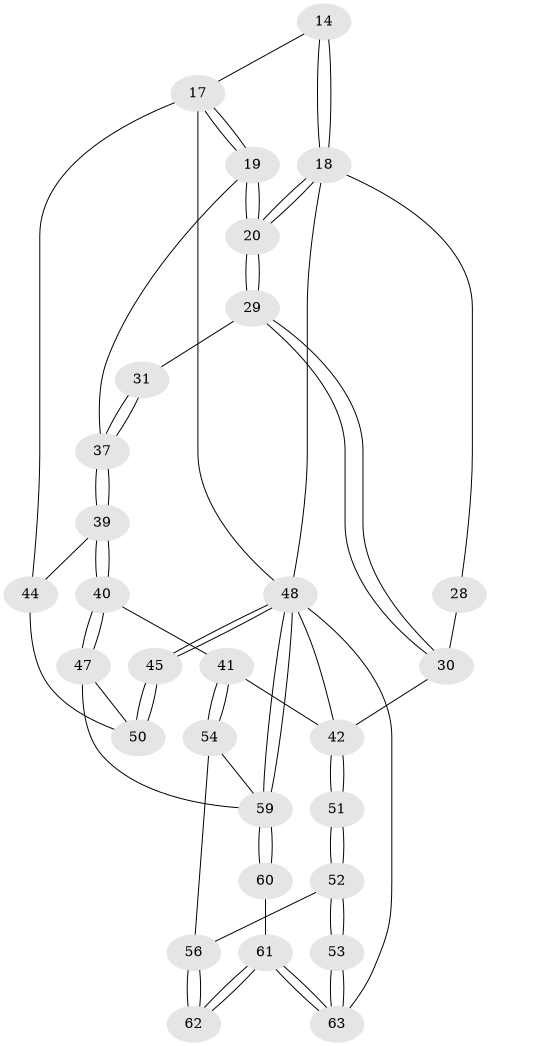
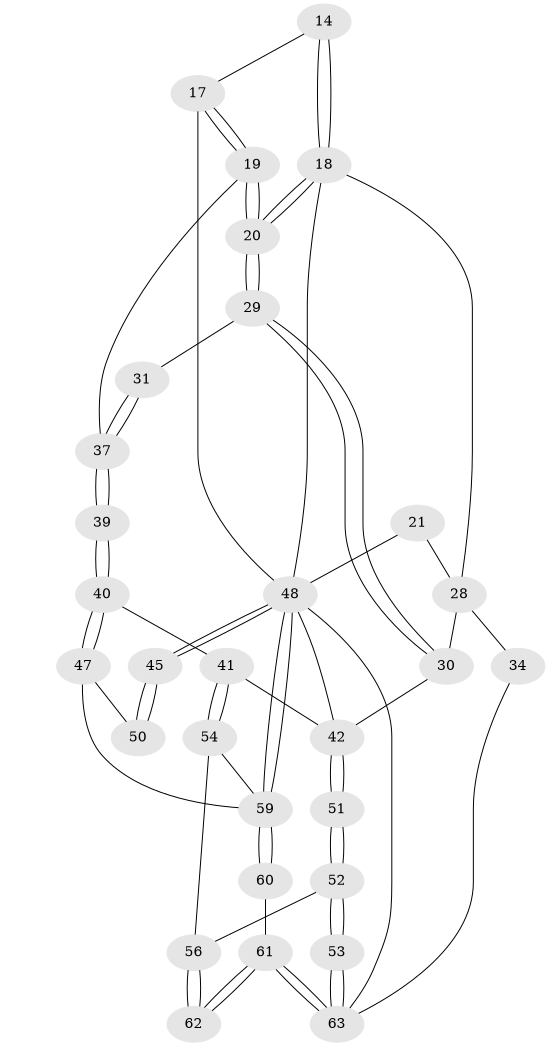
none -> (418, 523)
(31, 595) -> none
none -> (518, 666)
